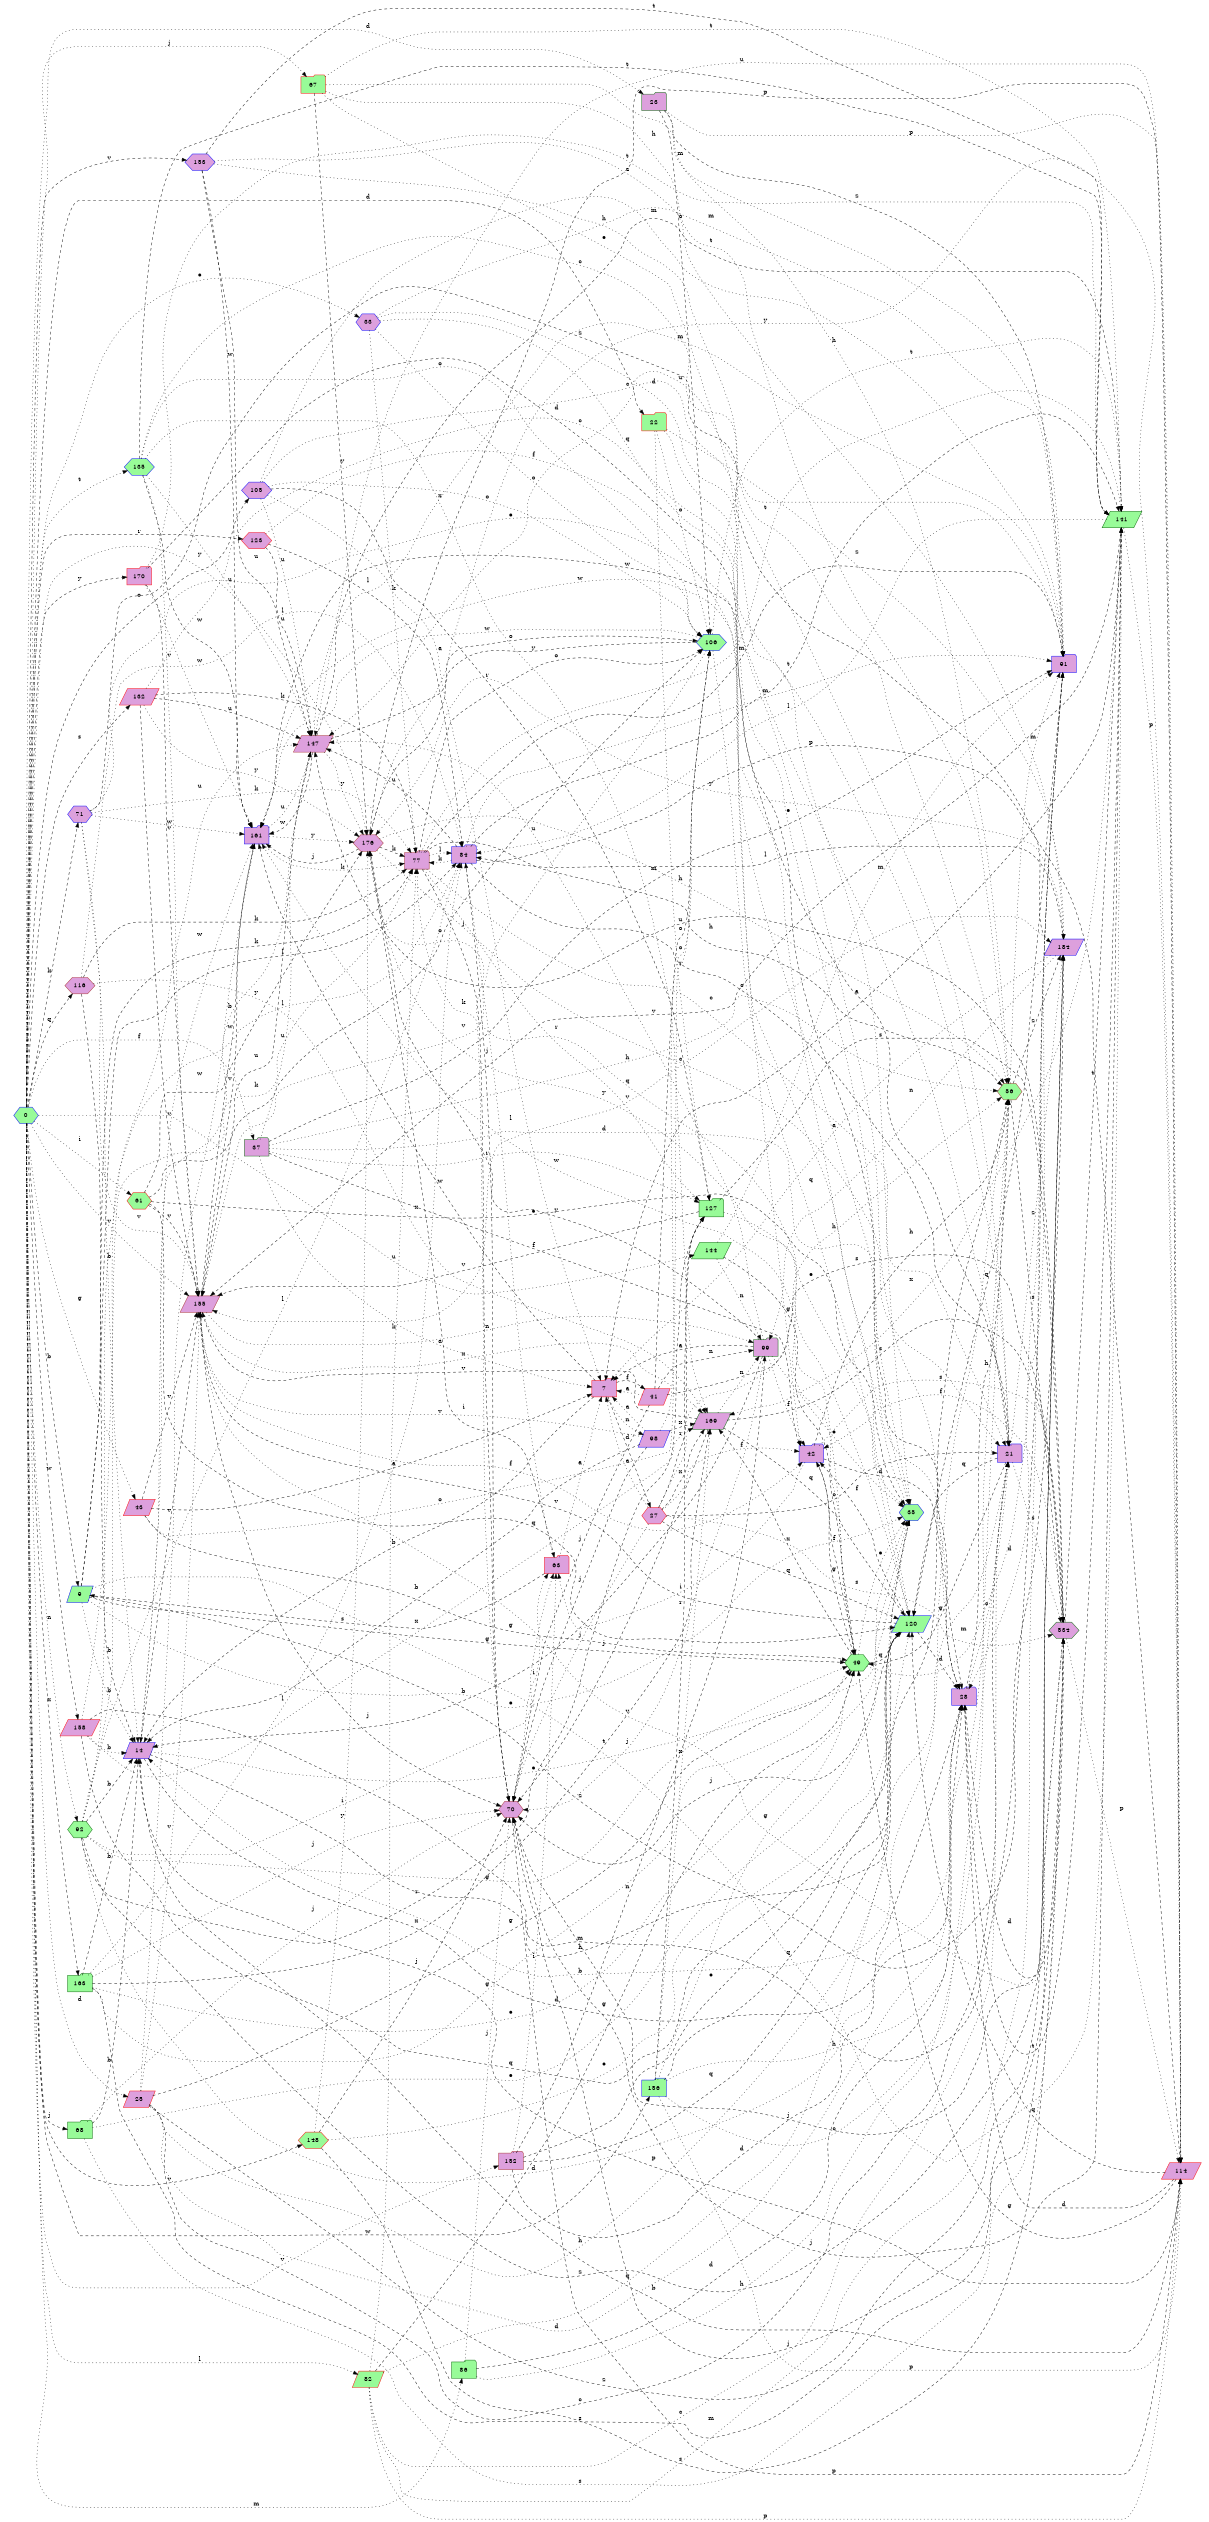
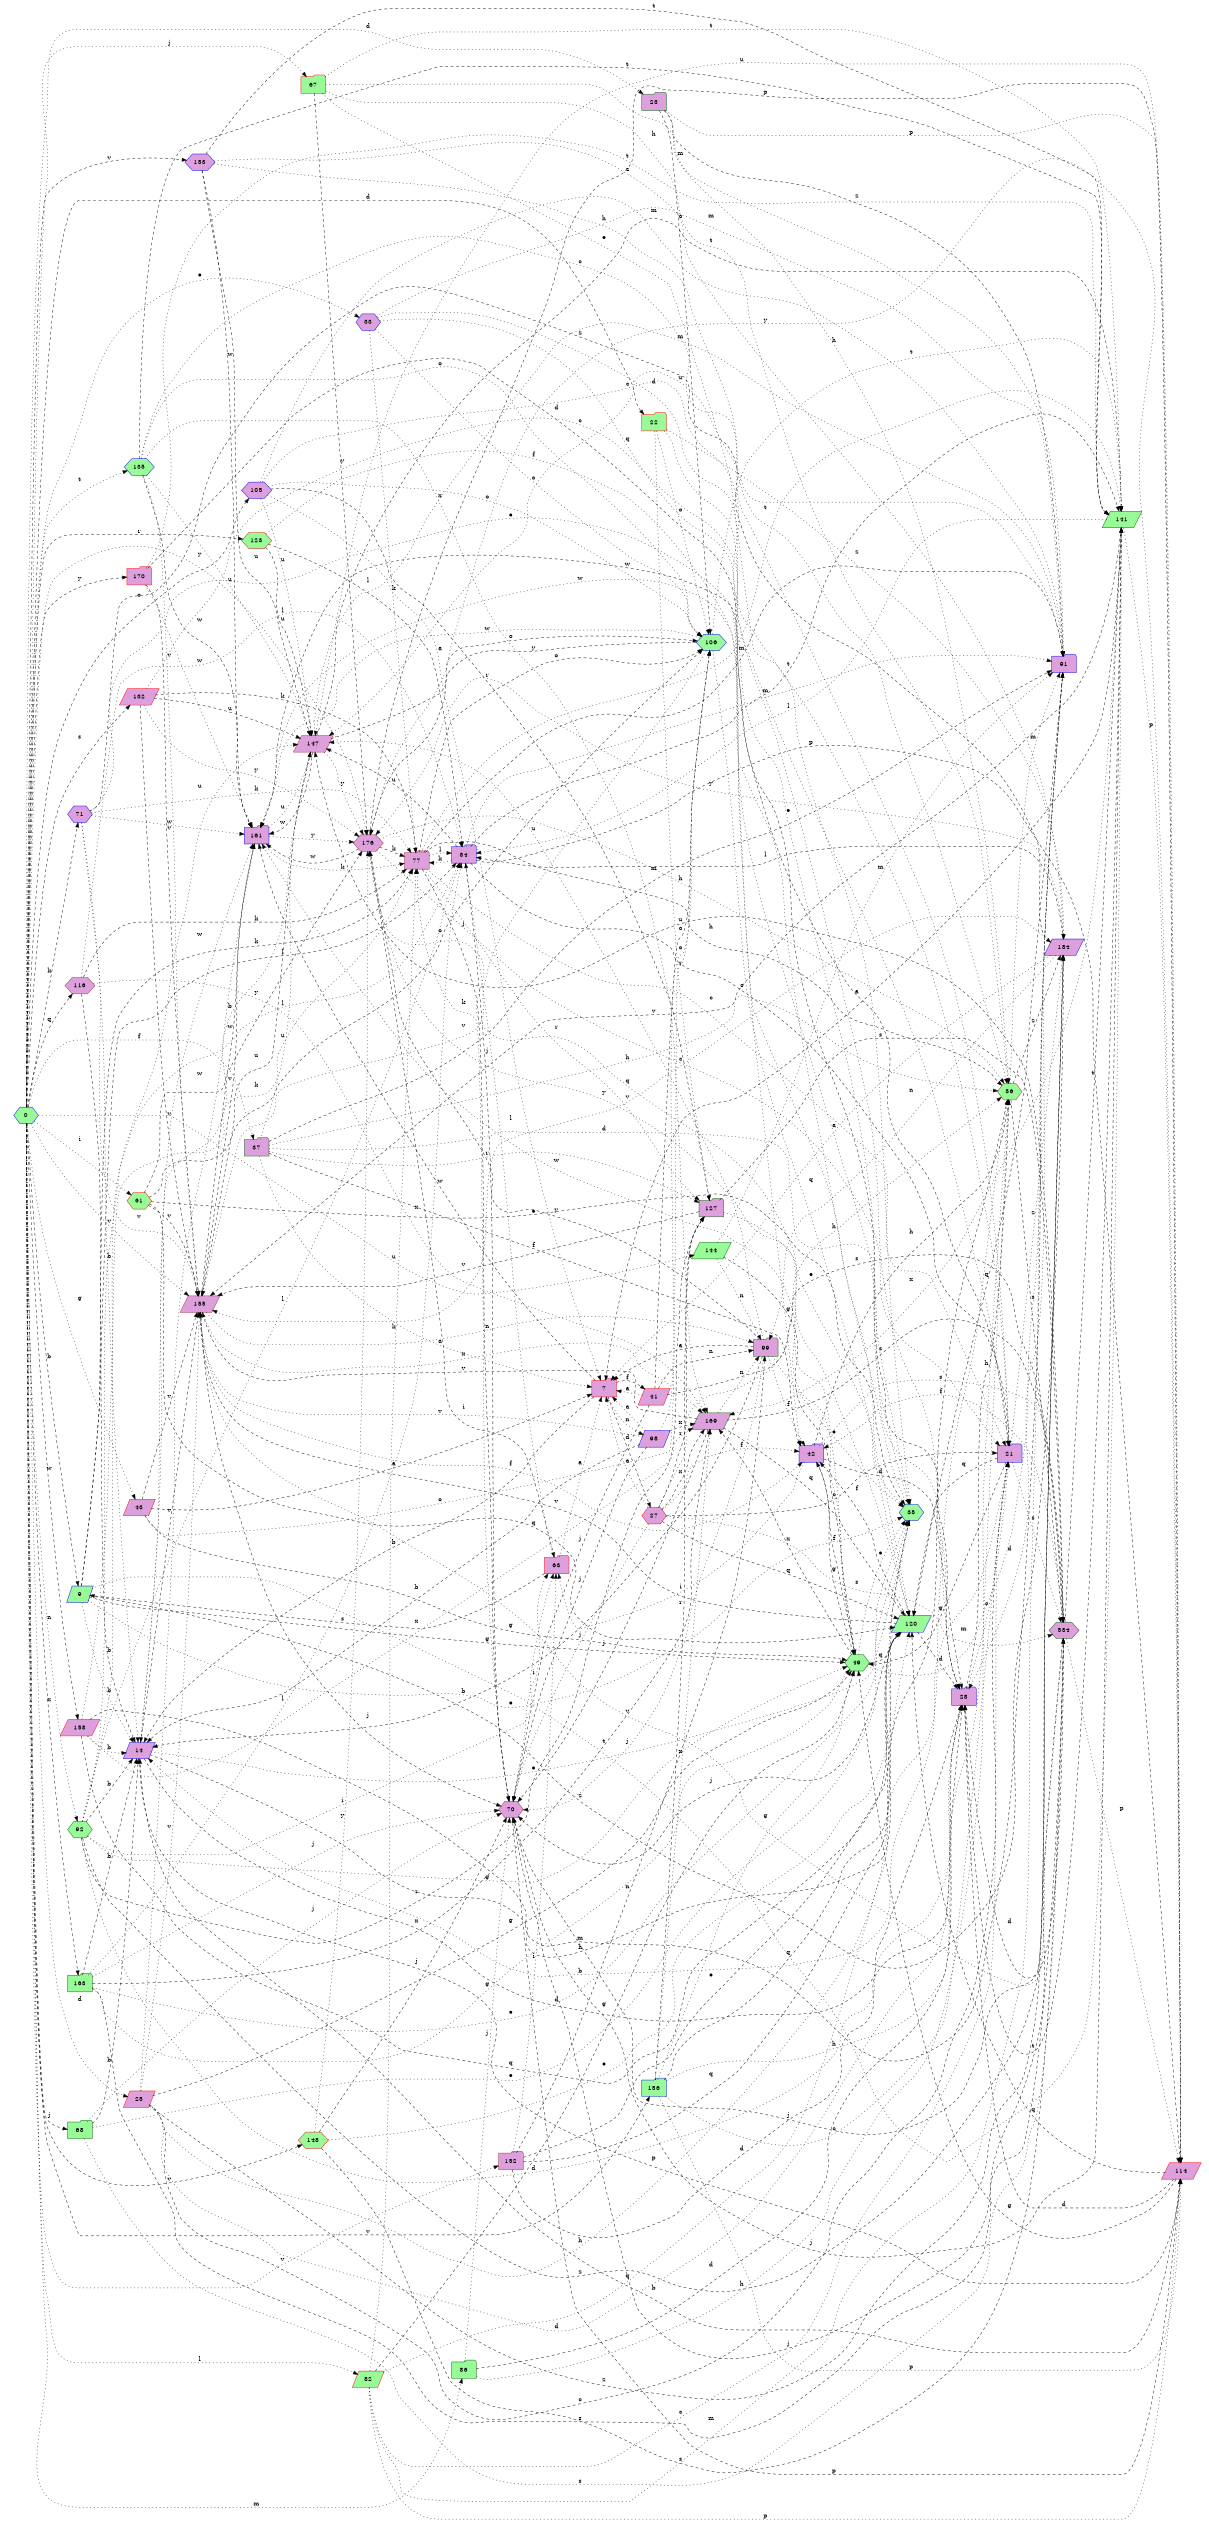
(257, 541) -> (257, 541)
(313, 857) -> (313, 857)
(711, 1209) -> (711, 1209)
(368, 2231) -> (368, 2231)
